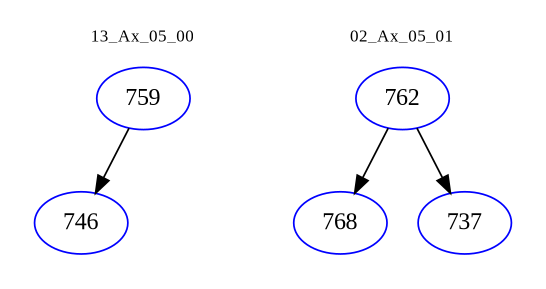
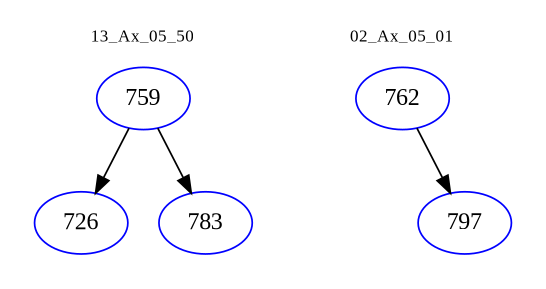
(143, 37) -> (143, 37)
(81, 223) -> (81, 223)
none -> (206, 223)
(340, 223) -> none
(465, 223) -> (465, 223)
